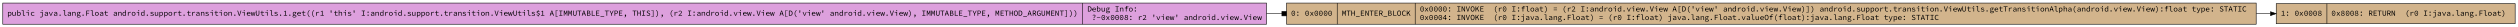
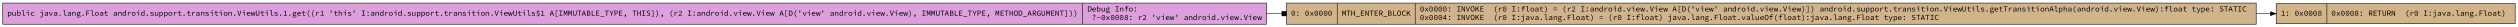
(2421, 13) -> (2421, 13)
